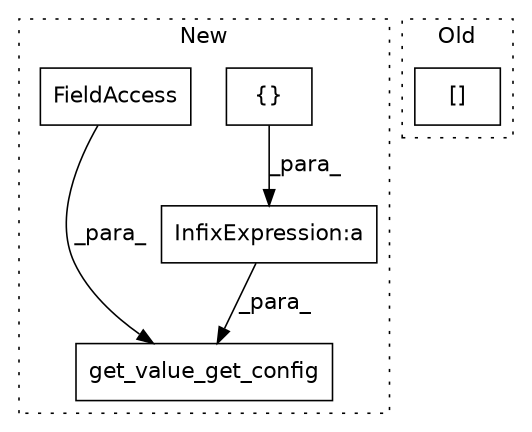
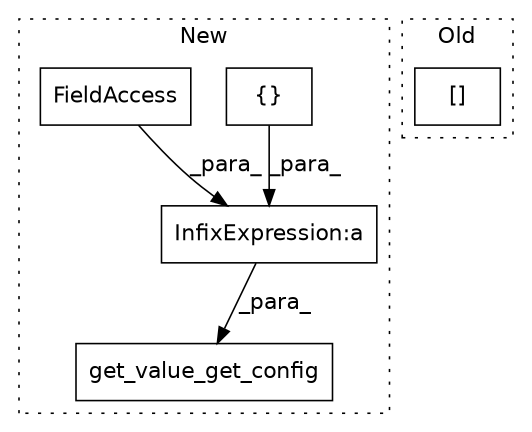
(68, 240) -> (174, 163)
